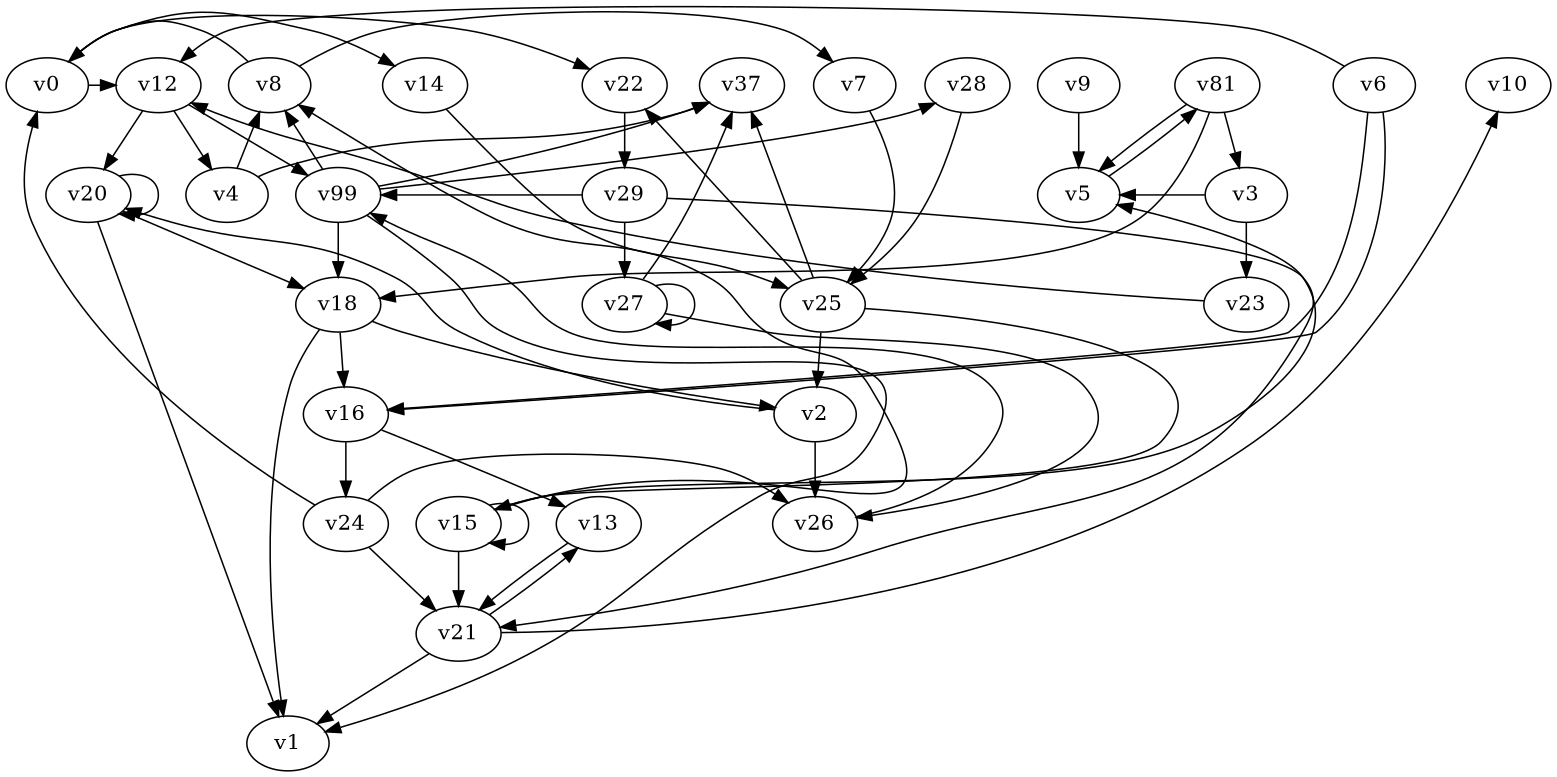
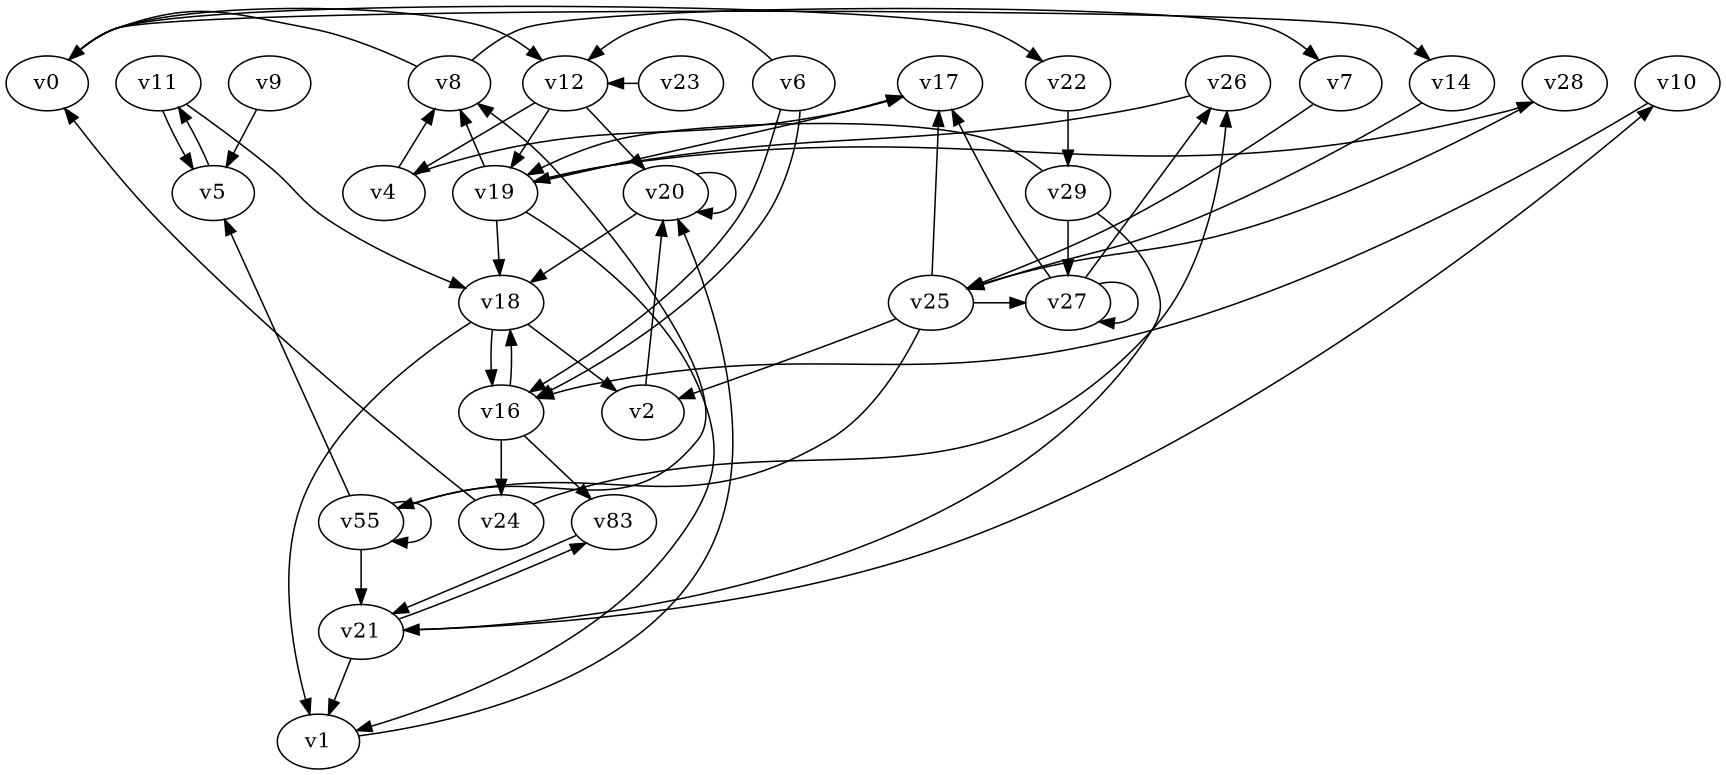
(742, 85) -> (940, 83)
(1217, 85) -> (158, 83)
(338, 195) -> (495, 193)
(1246, 195) -> none
(740, 212) -> (992, 303)
none -> (1124, 337)
none -> (511, 366)
(185, 462) -> (686, 585)
(815, 462) -> none
(459, 524) -> (361, 522)
(599, 524) -> (614, 522)
(397, 574) -> none
